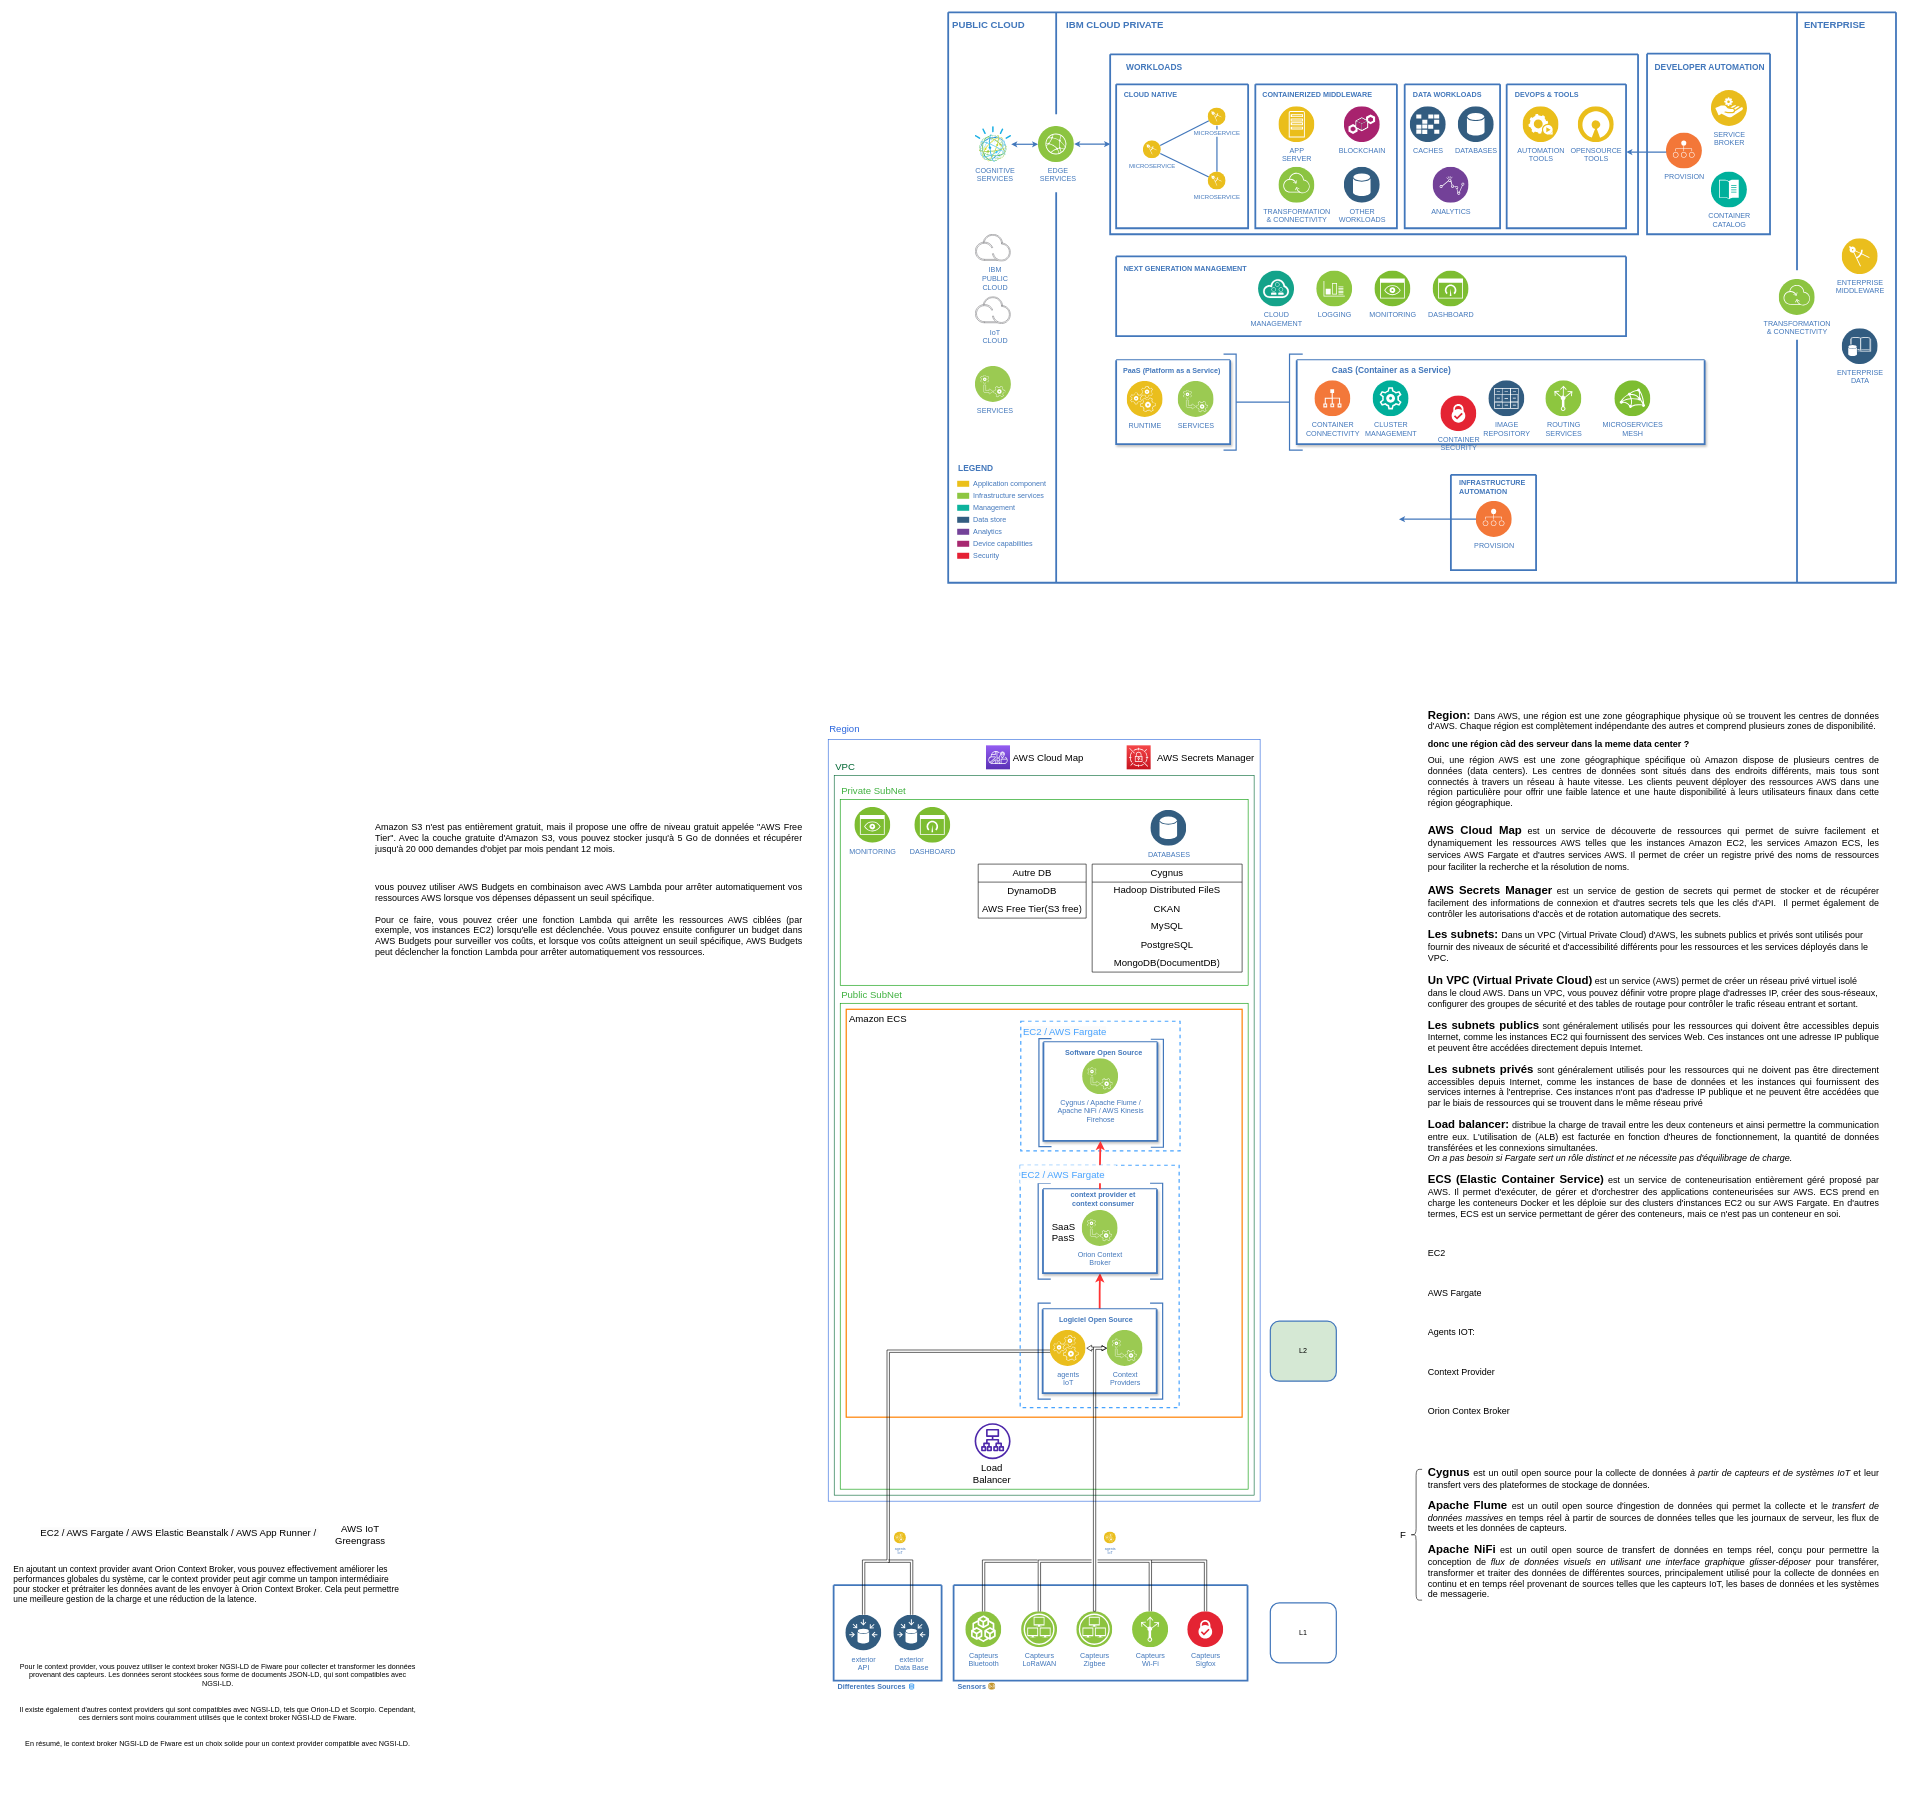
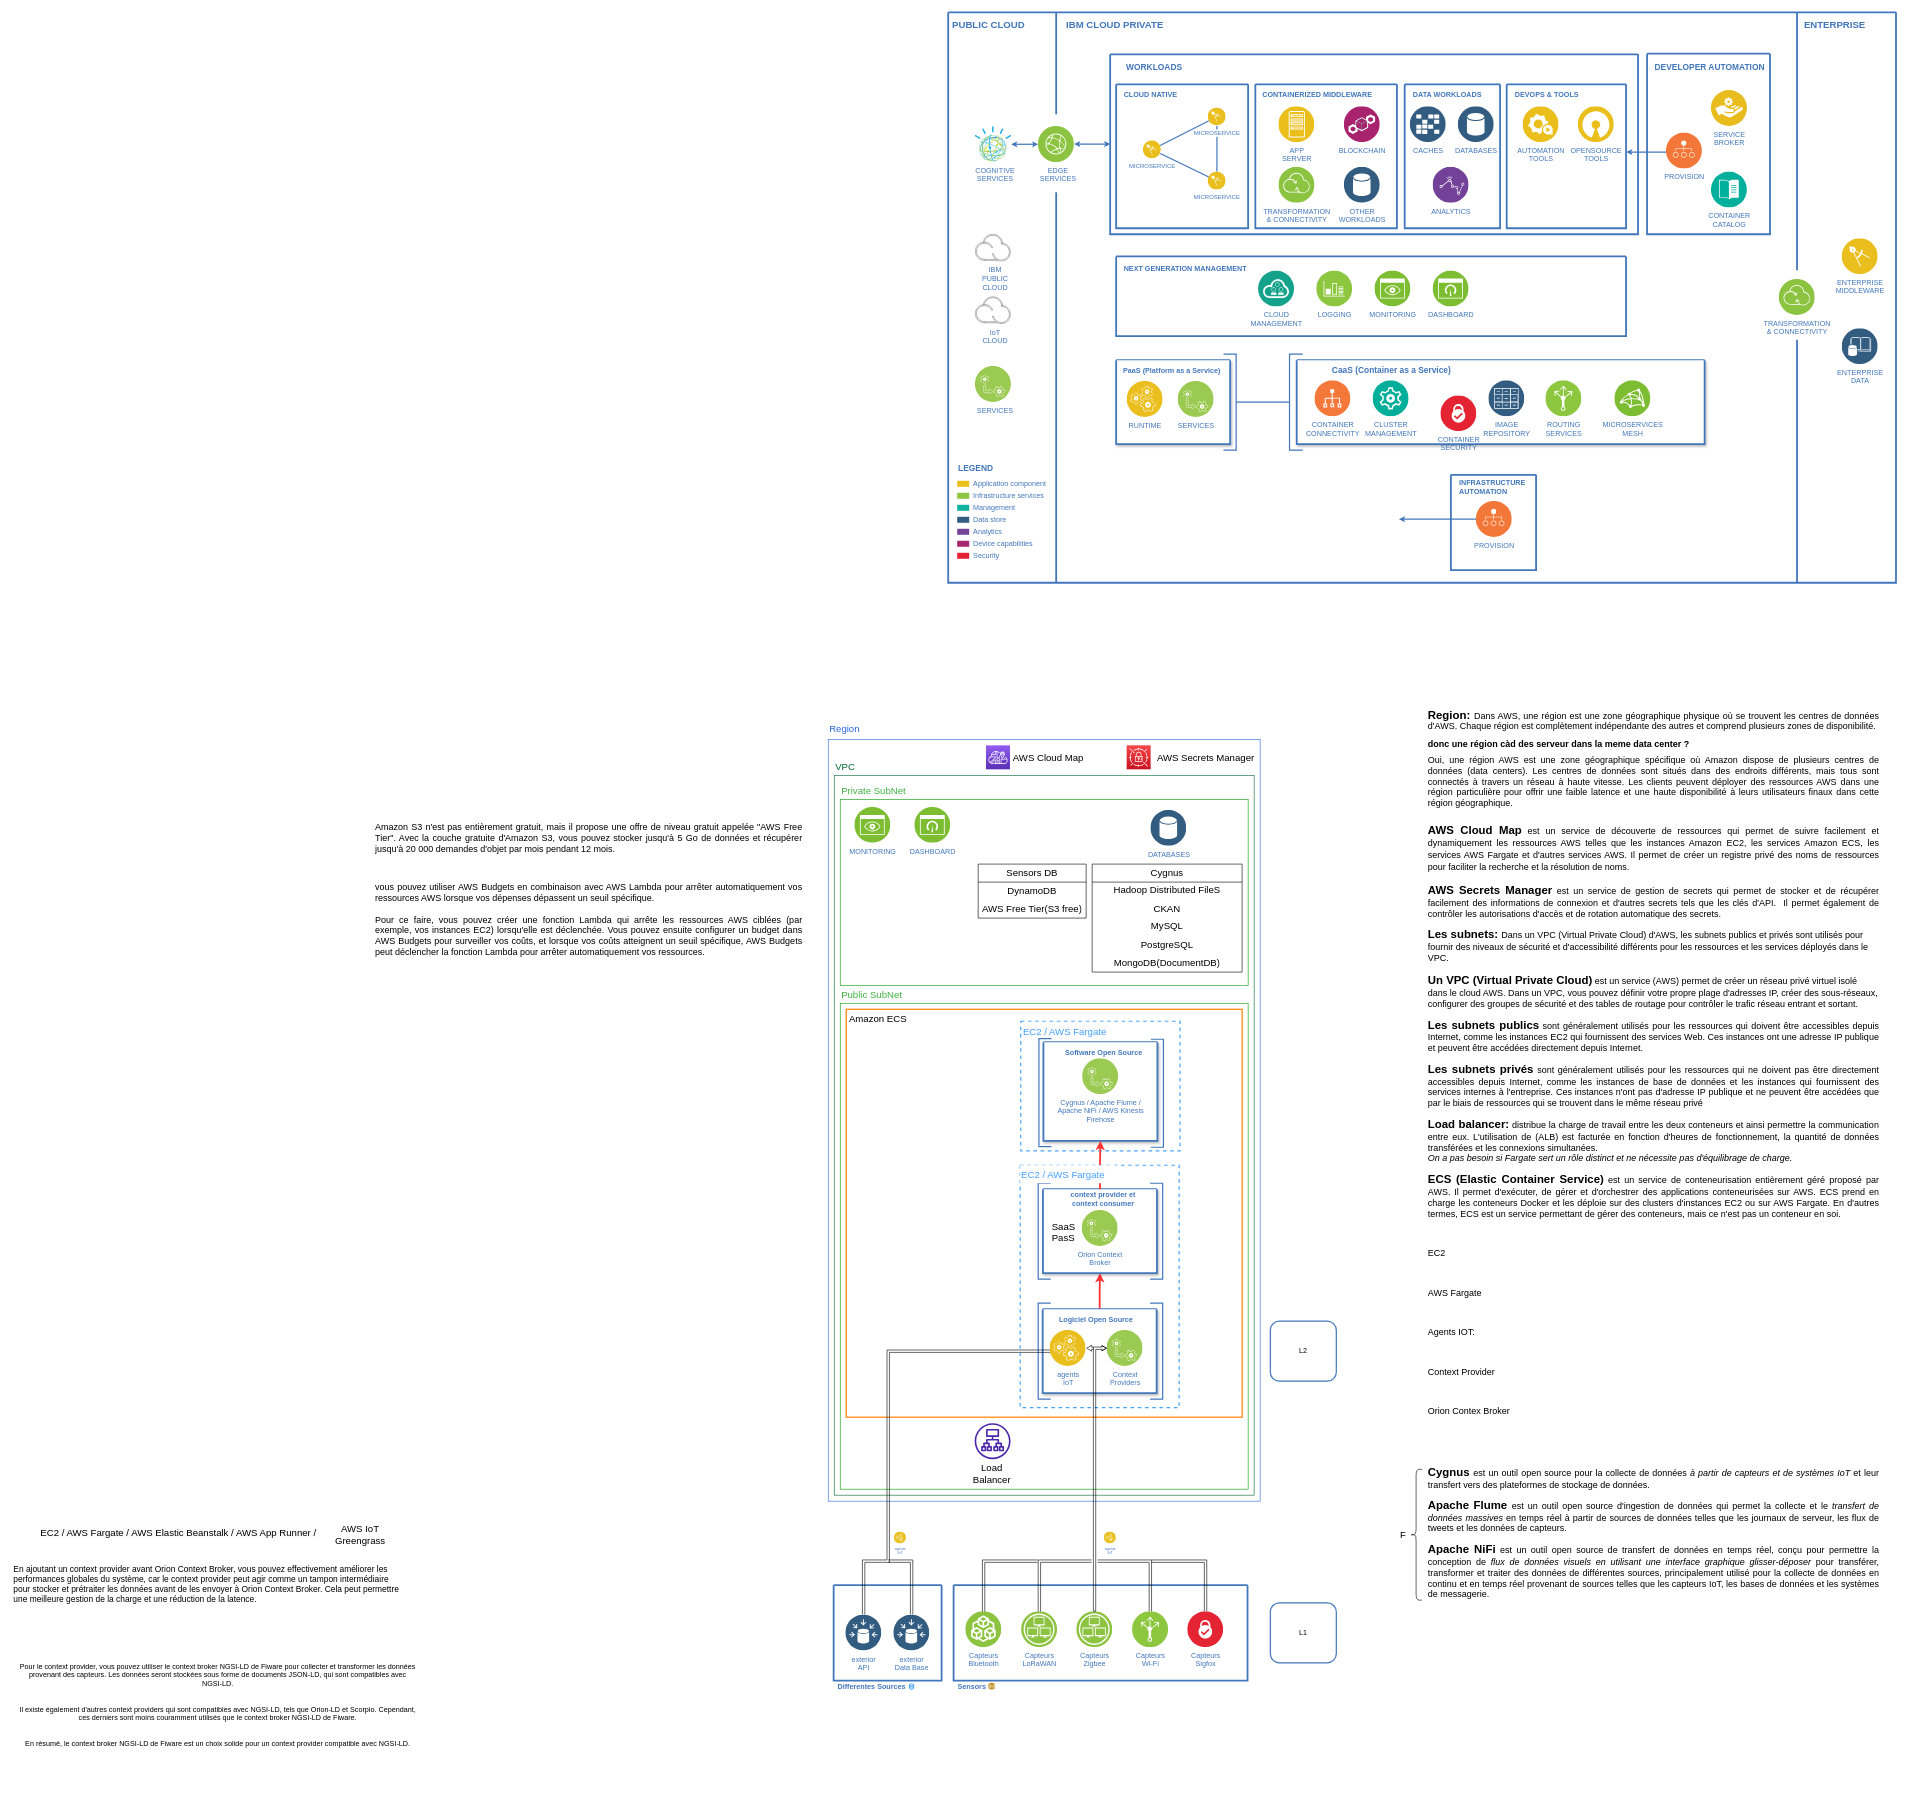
(1032, 873) -> (1032, 873)
(1304, 1352) -> (1304, 1352)
